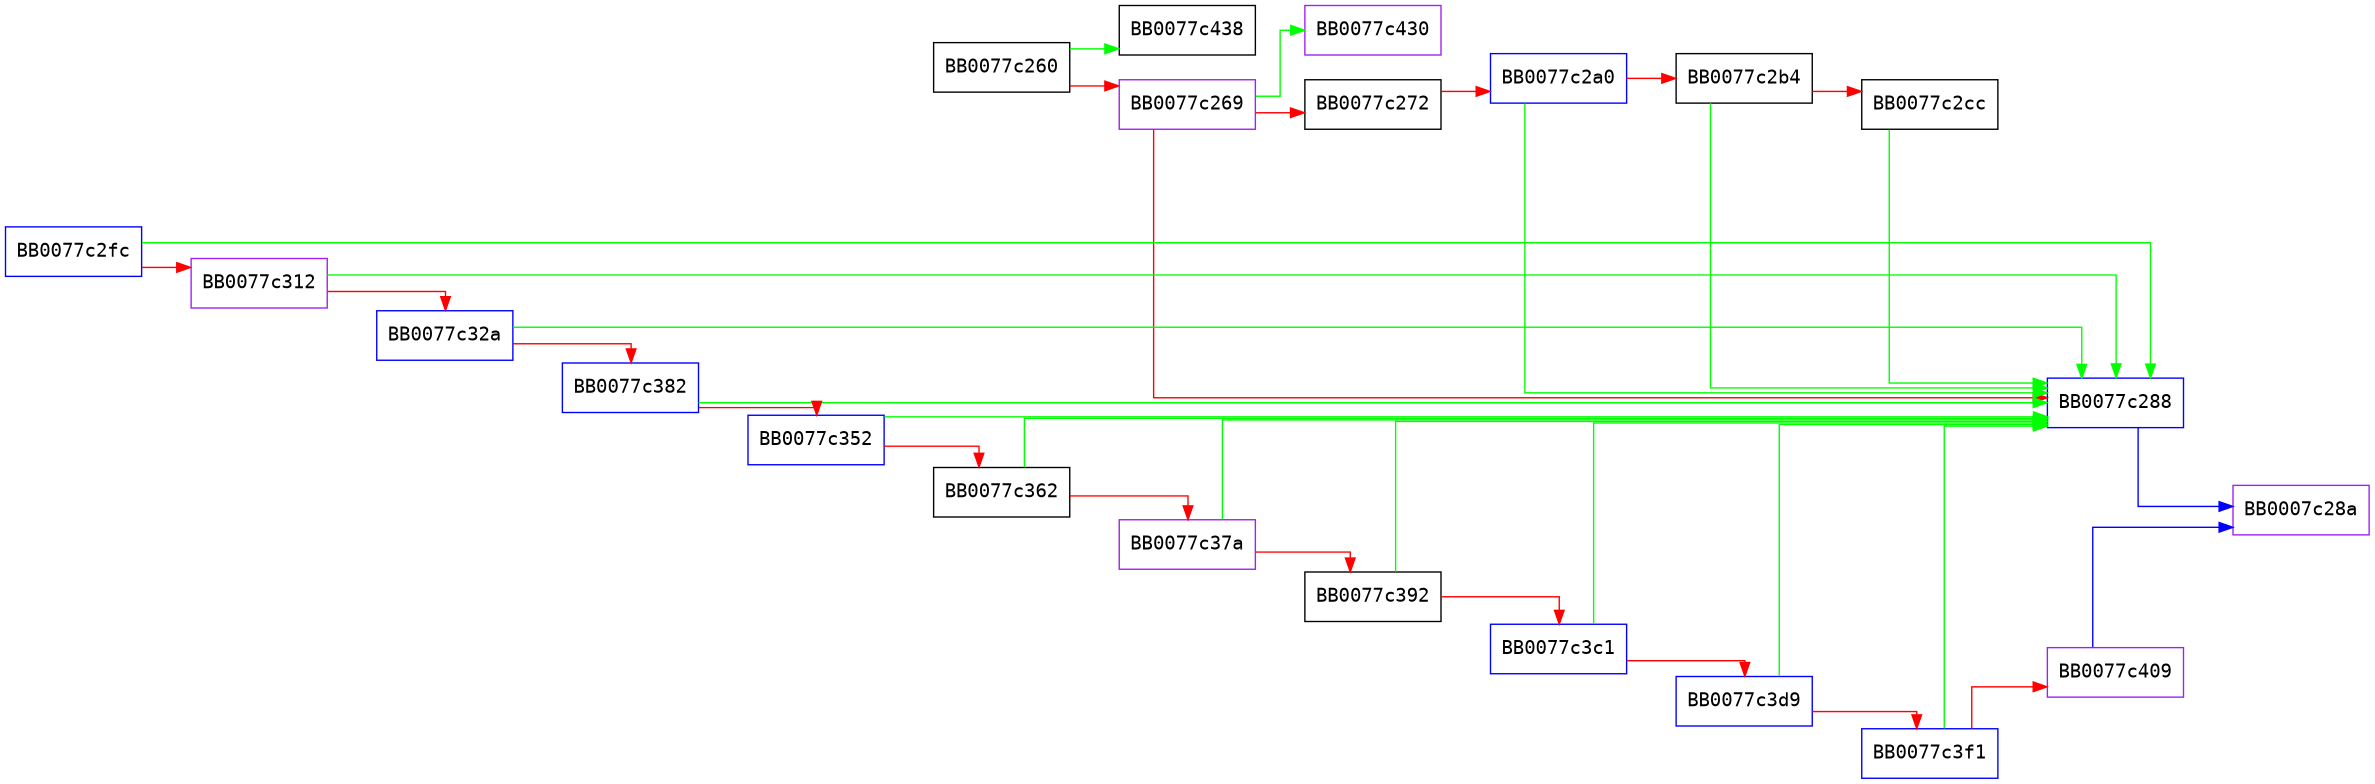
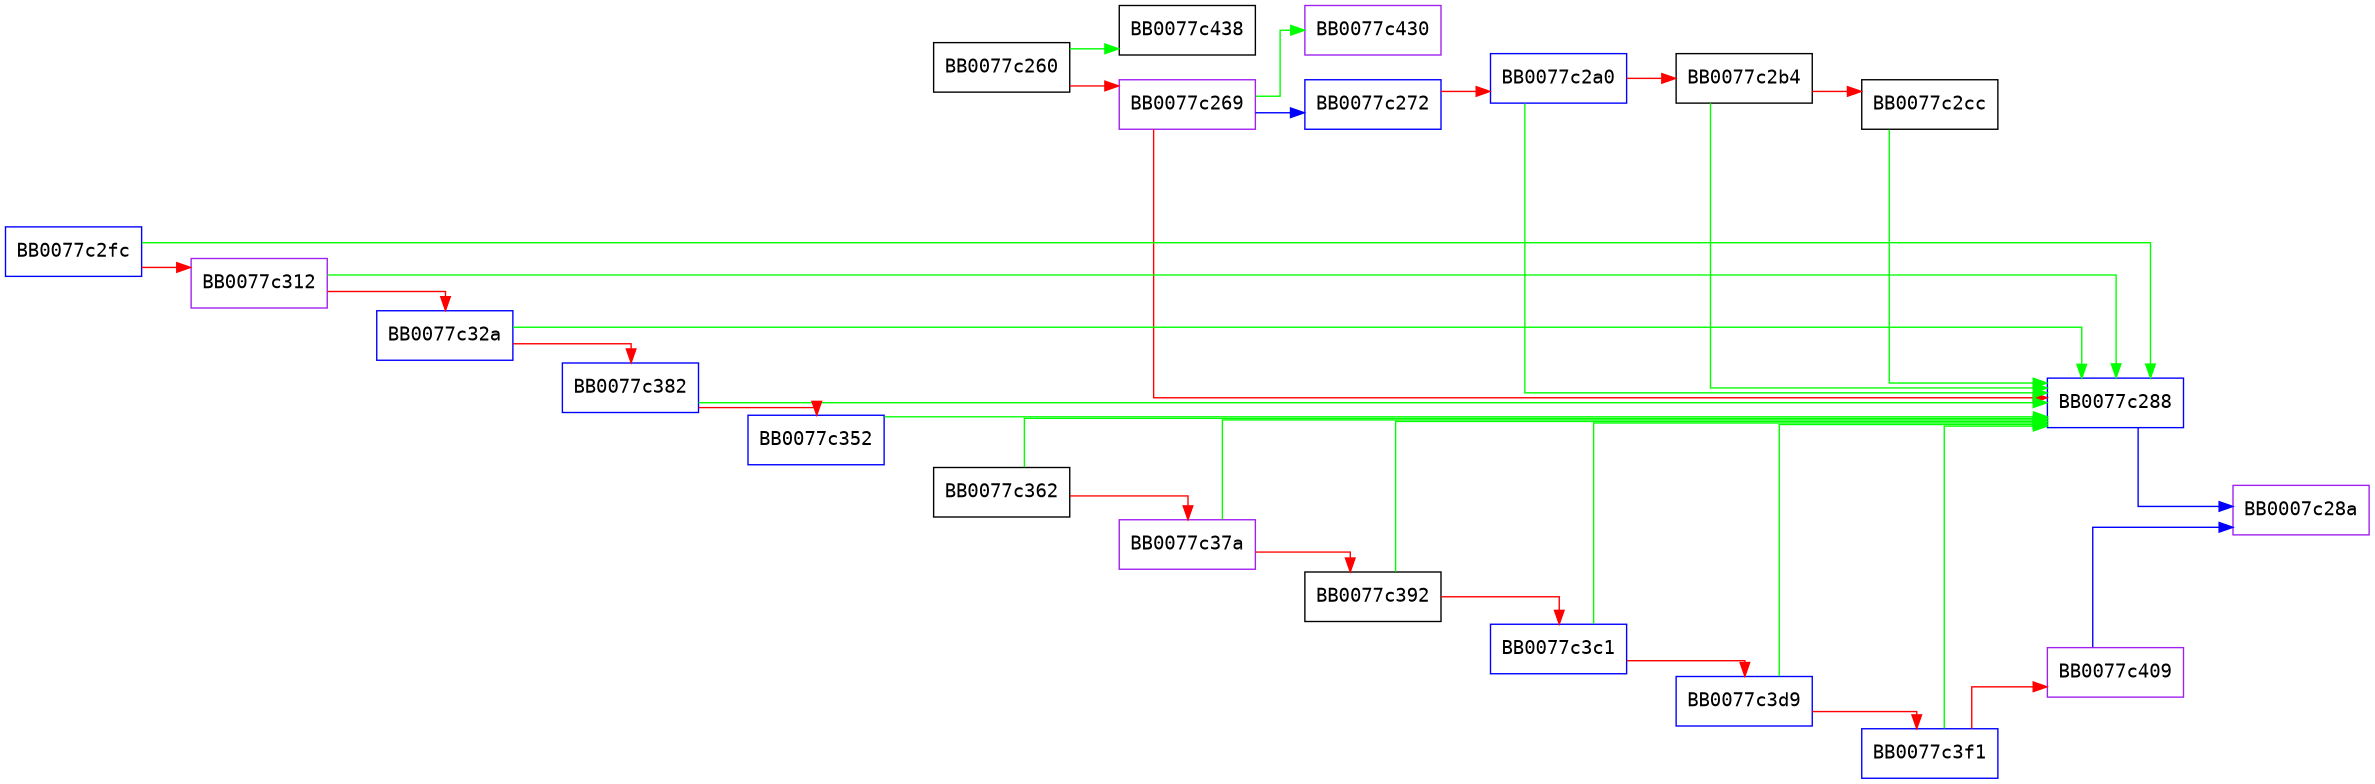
(1373, 104) -> (1373, 104)
(1273, 113) -> (1273, 113)
(935, 446) -> none
